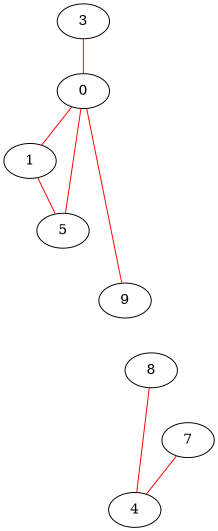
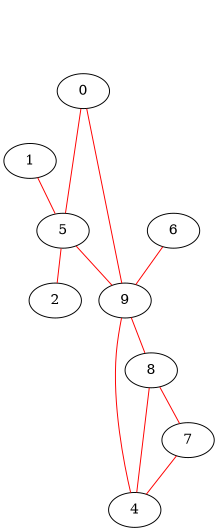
(83, 21) -> none
(57, 126) -> none
none -> (174, 231)
none -> (94, 266)
none -> (55, 301)
none -> (138, 335)
none -> (170, 405)
none -> (117, 406)
